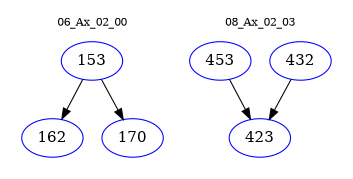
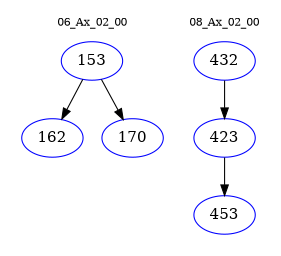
(260, 23) -> (225, 23)
(237, 94) -> (225, 171)
